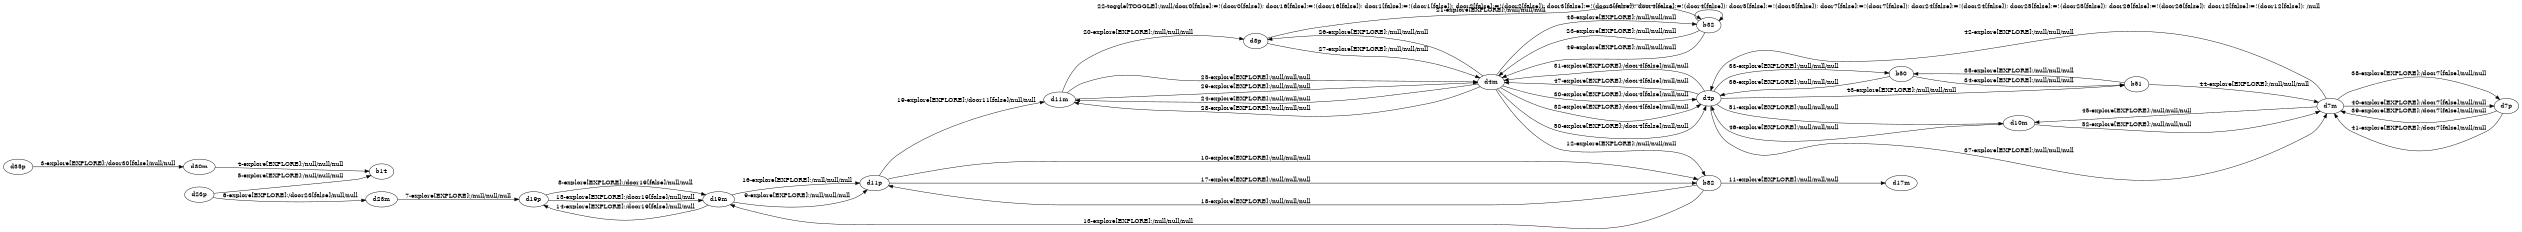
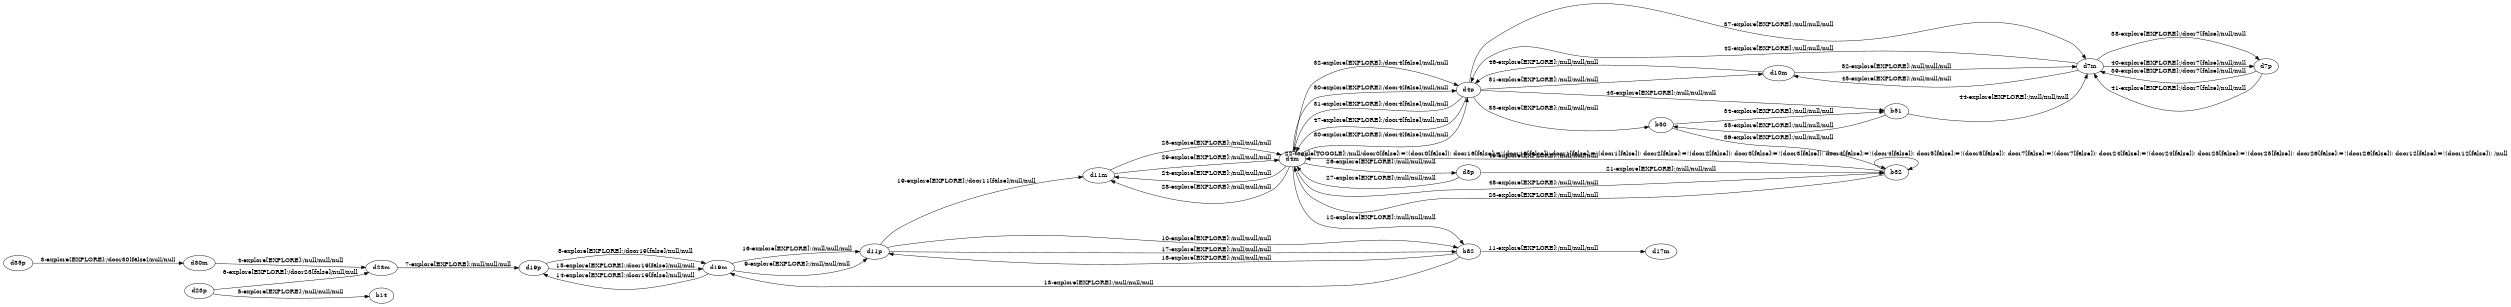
(1141, 40) -> none
(1807, 88) -> (1777, 146)
(290, 169) -> (288, 265)
